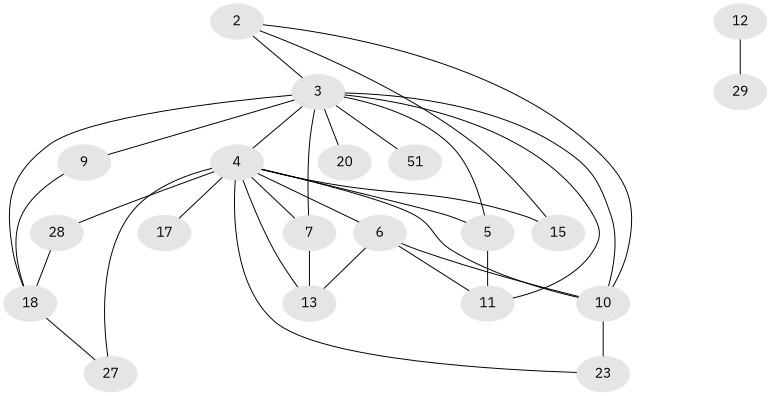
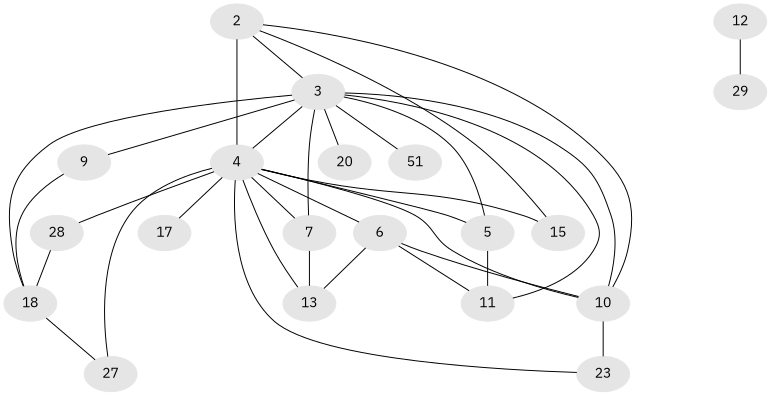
none -> (237, 92)
